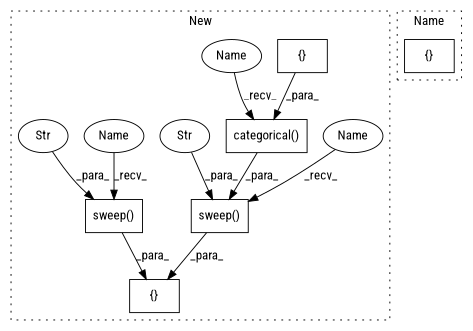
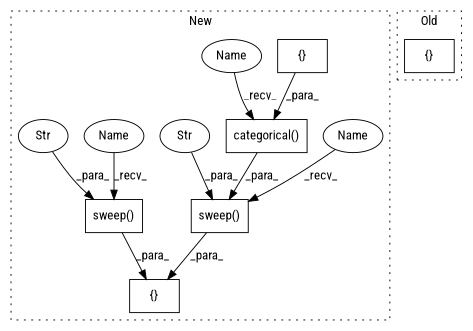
(429, 22) -> (429, 22)
